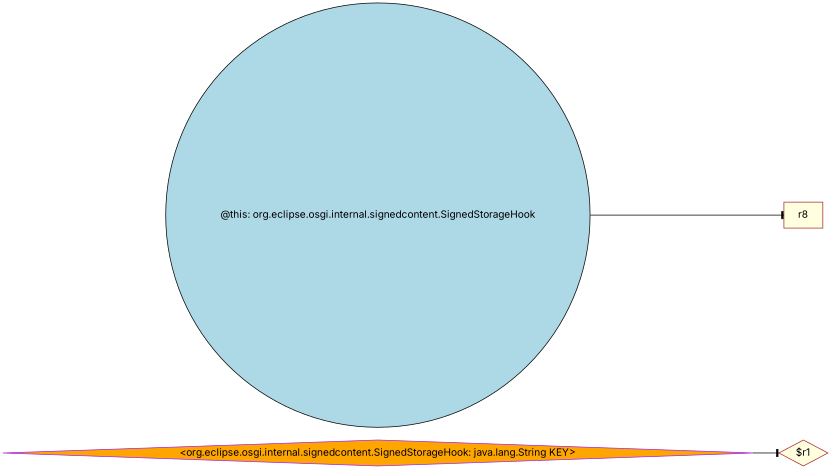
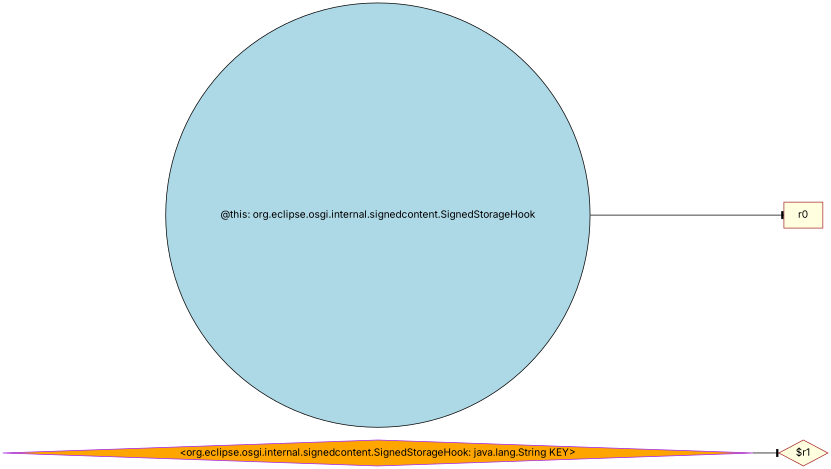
(803, 215) -> (803, 215)
